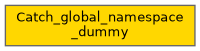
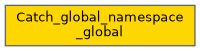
(100, 26) -> (100, 26)
